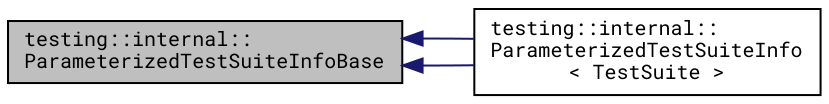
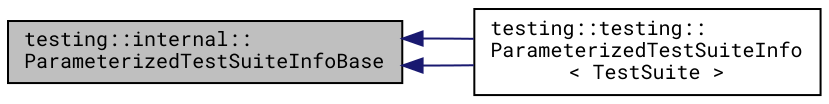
(647, 52) -> (647, 52)
